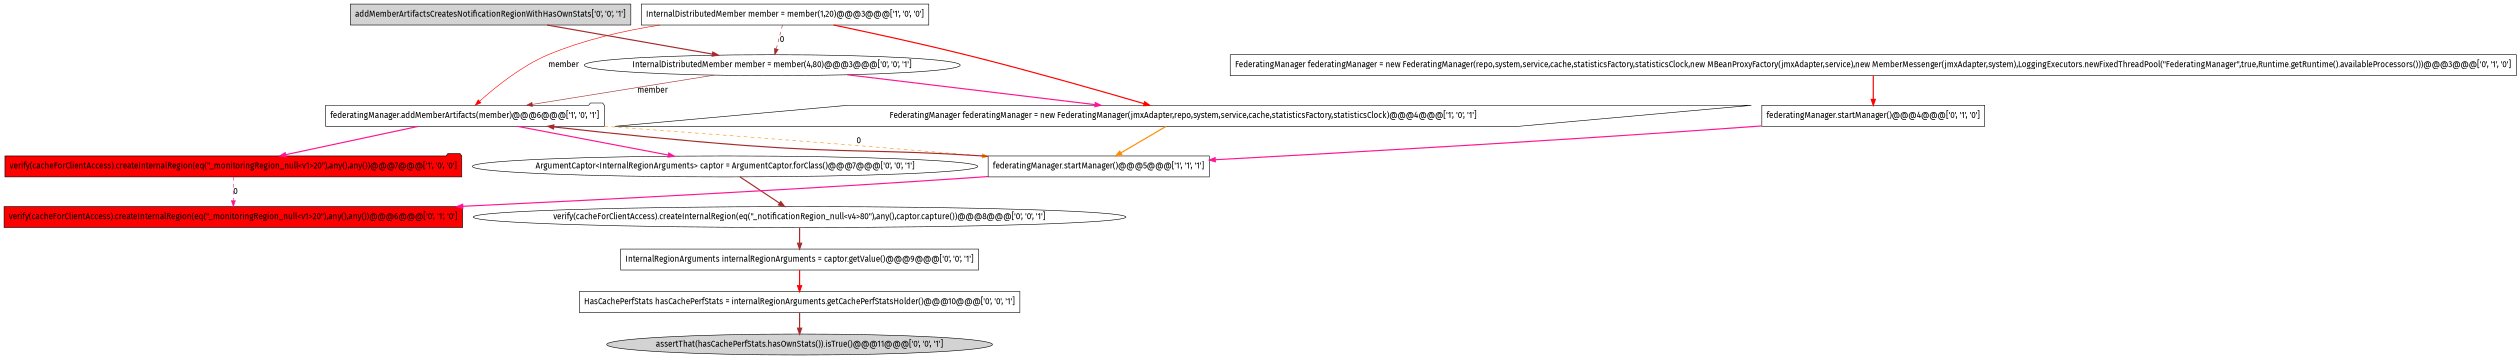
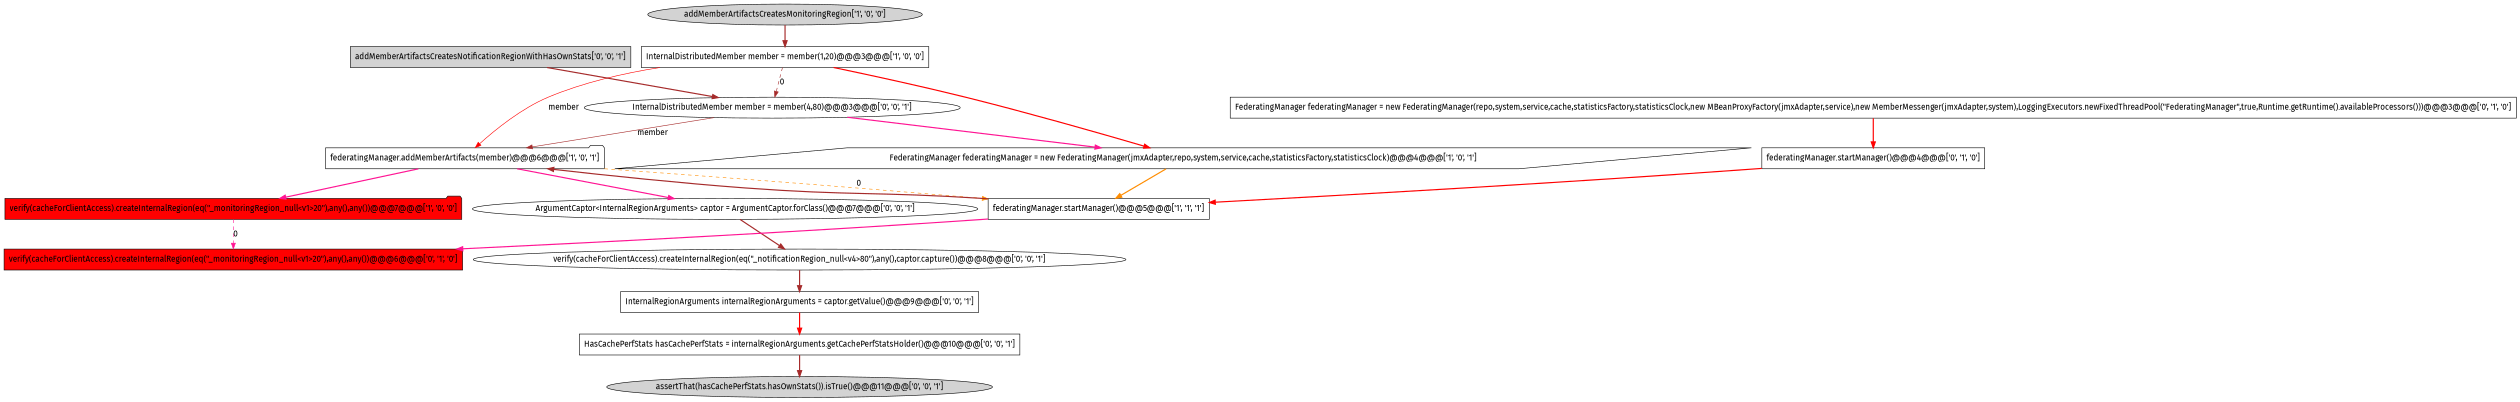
none -> (785, 15)
(1489, 144) -> (1489, 186)
